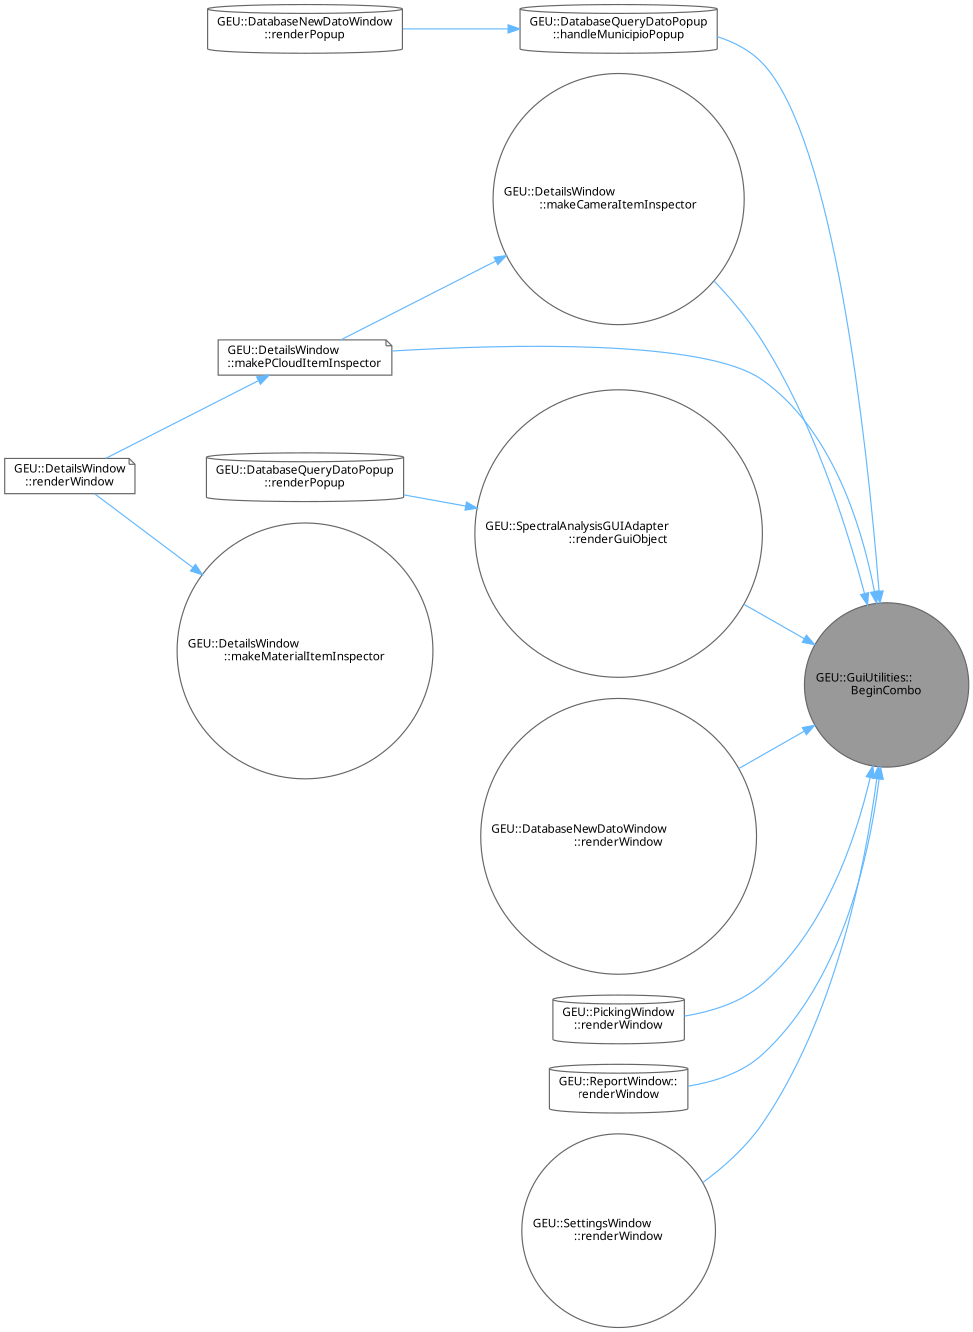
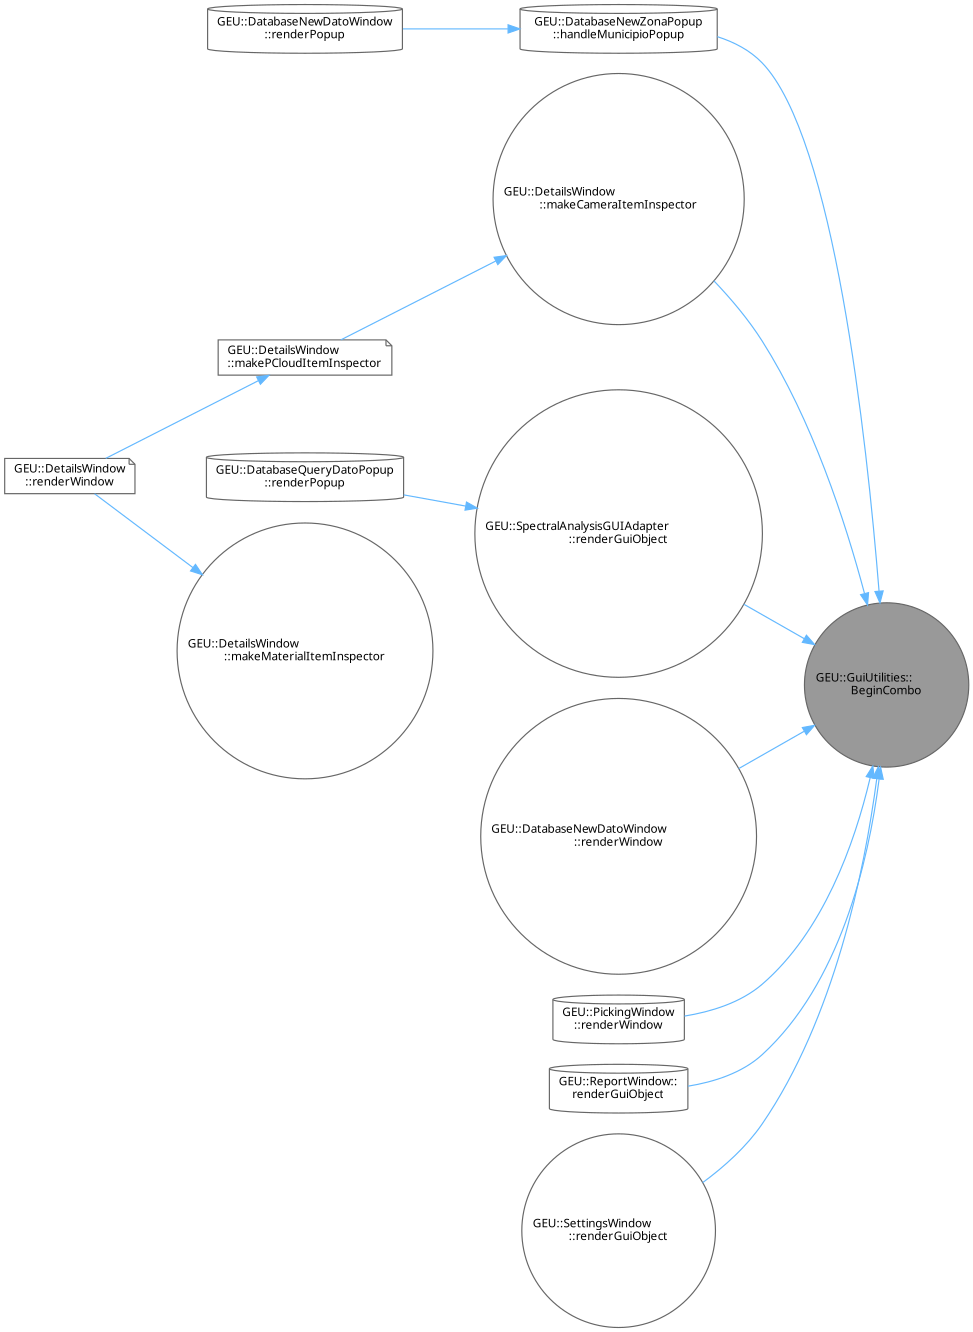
(619, 29) -> (619, 29)
(701, 358) -> none
(619, 1089) -> (619, 1089)
(619, 1231) -> (619, 1231)
